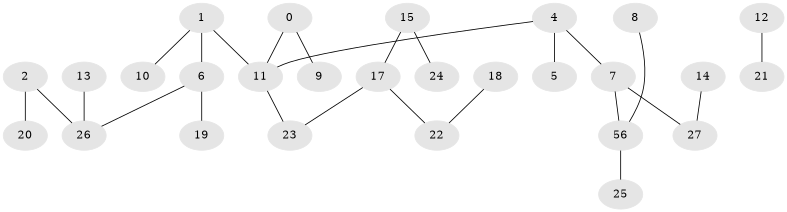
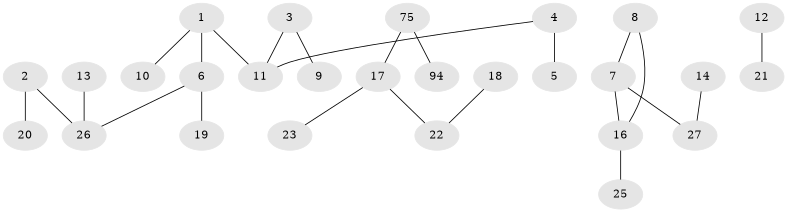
(290, 18) -> (290, 18)
(408, 18) -> (408, 18)
(584, 47) -> (624, 47)
(437, 77) -> (437, 77)
(275, 106) -> none
(621, 136) -> (621, 136)
